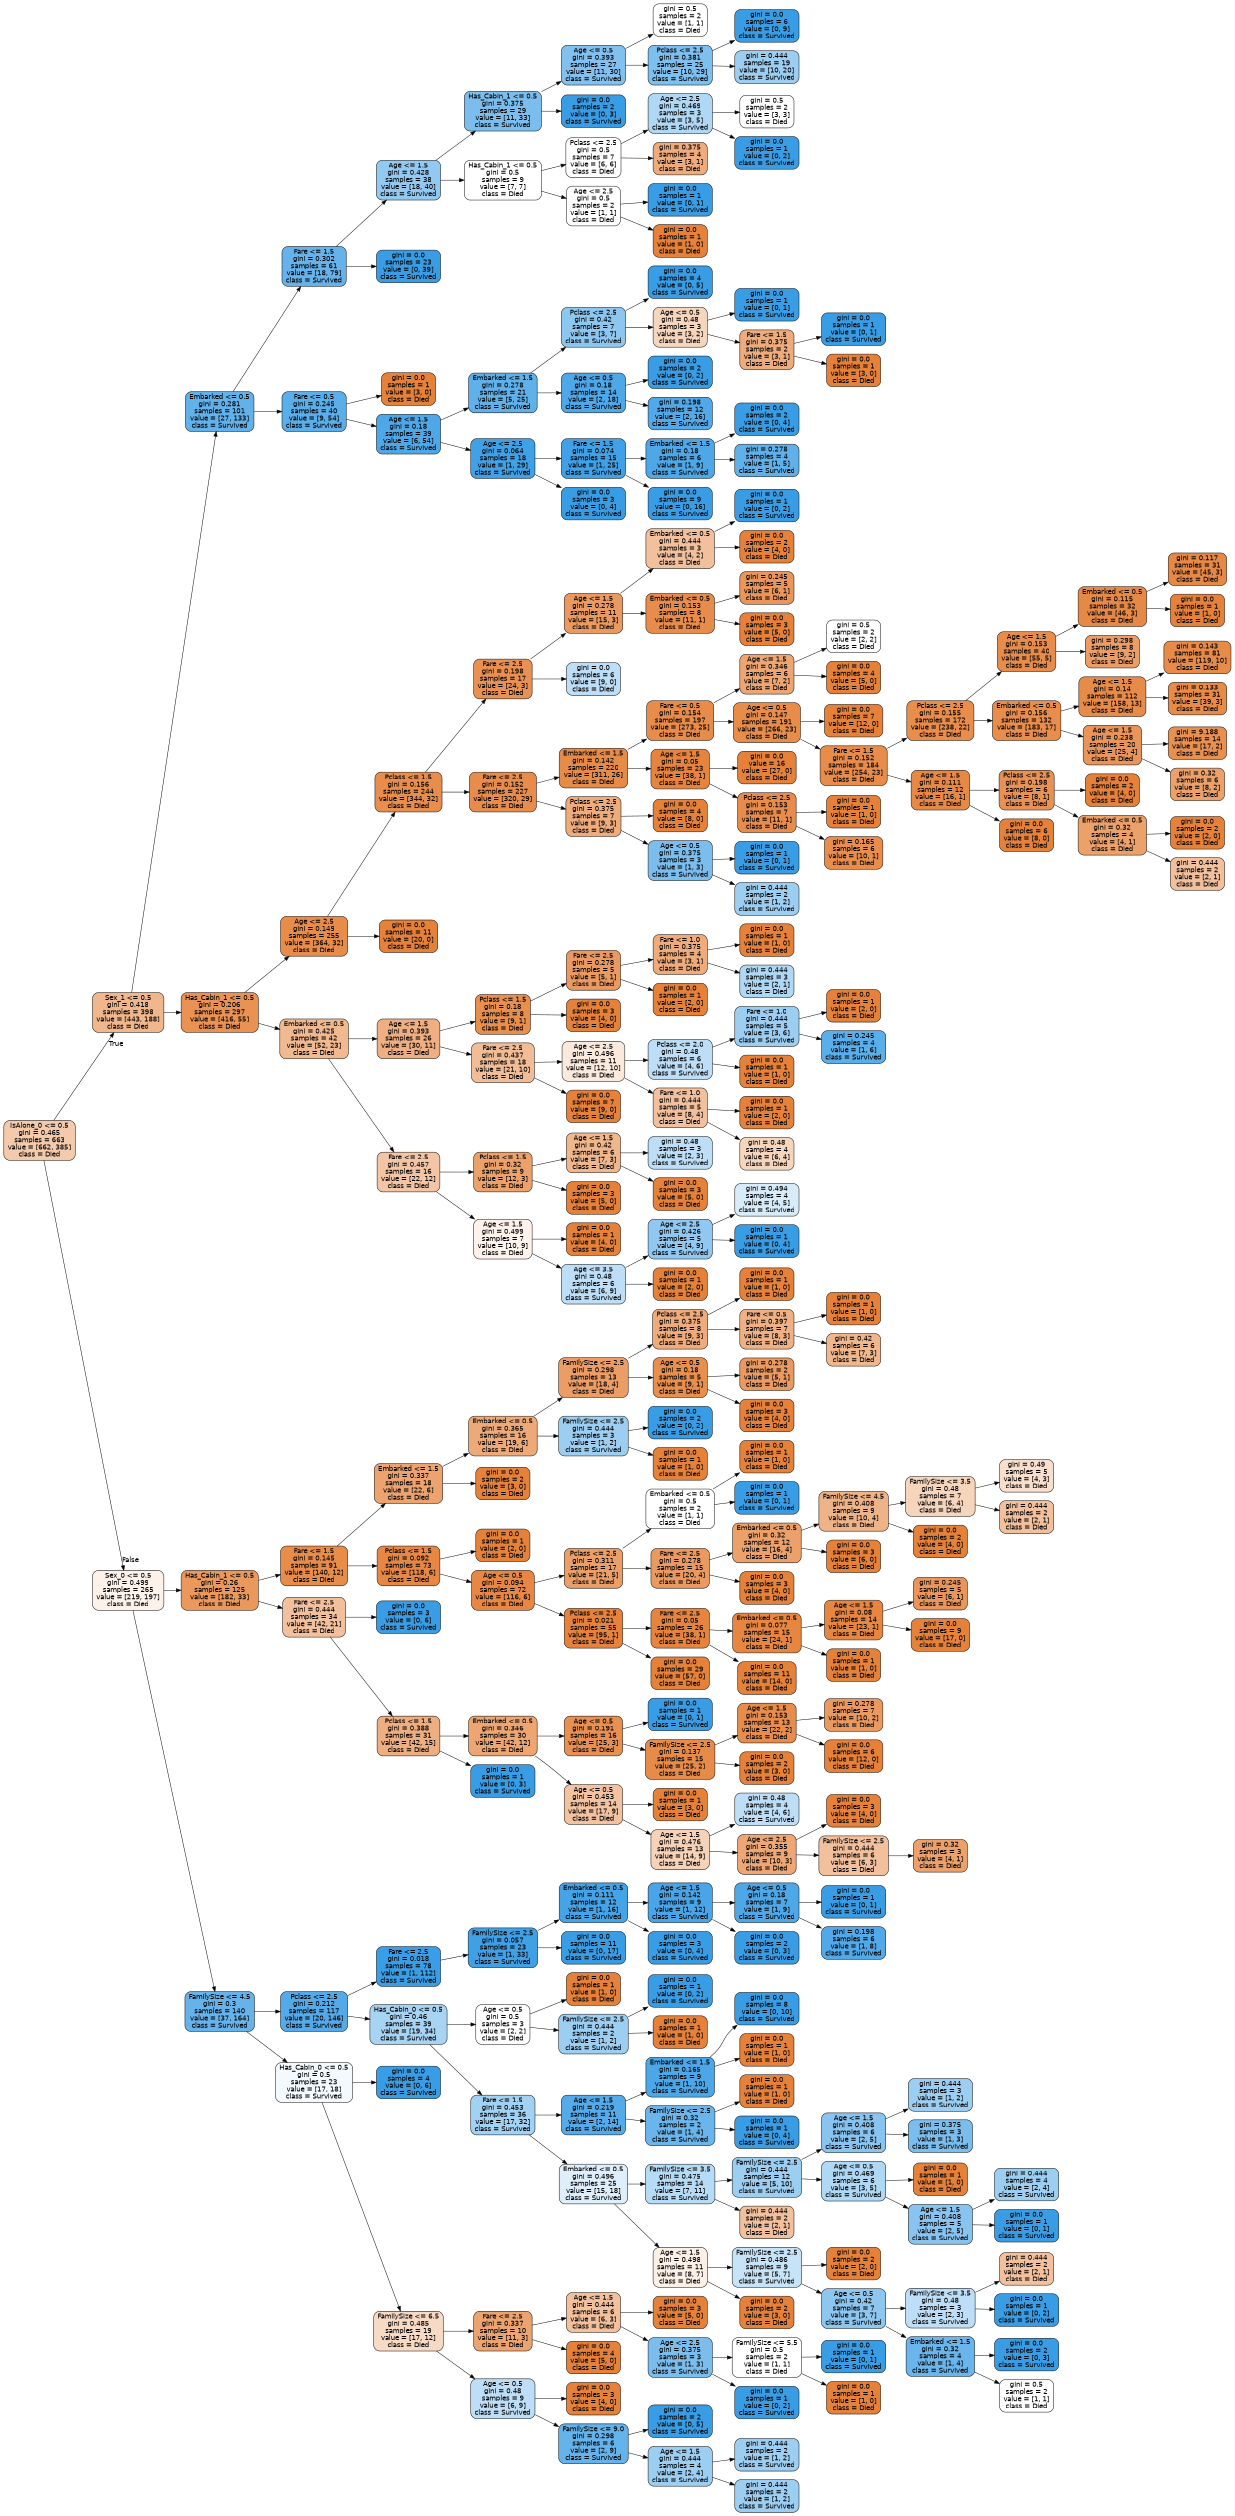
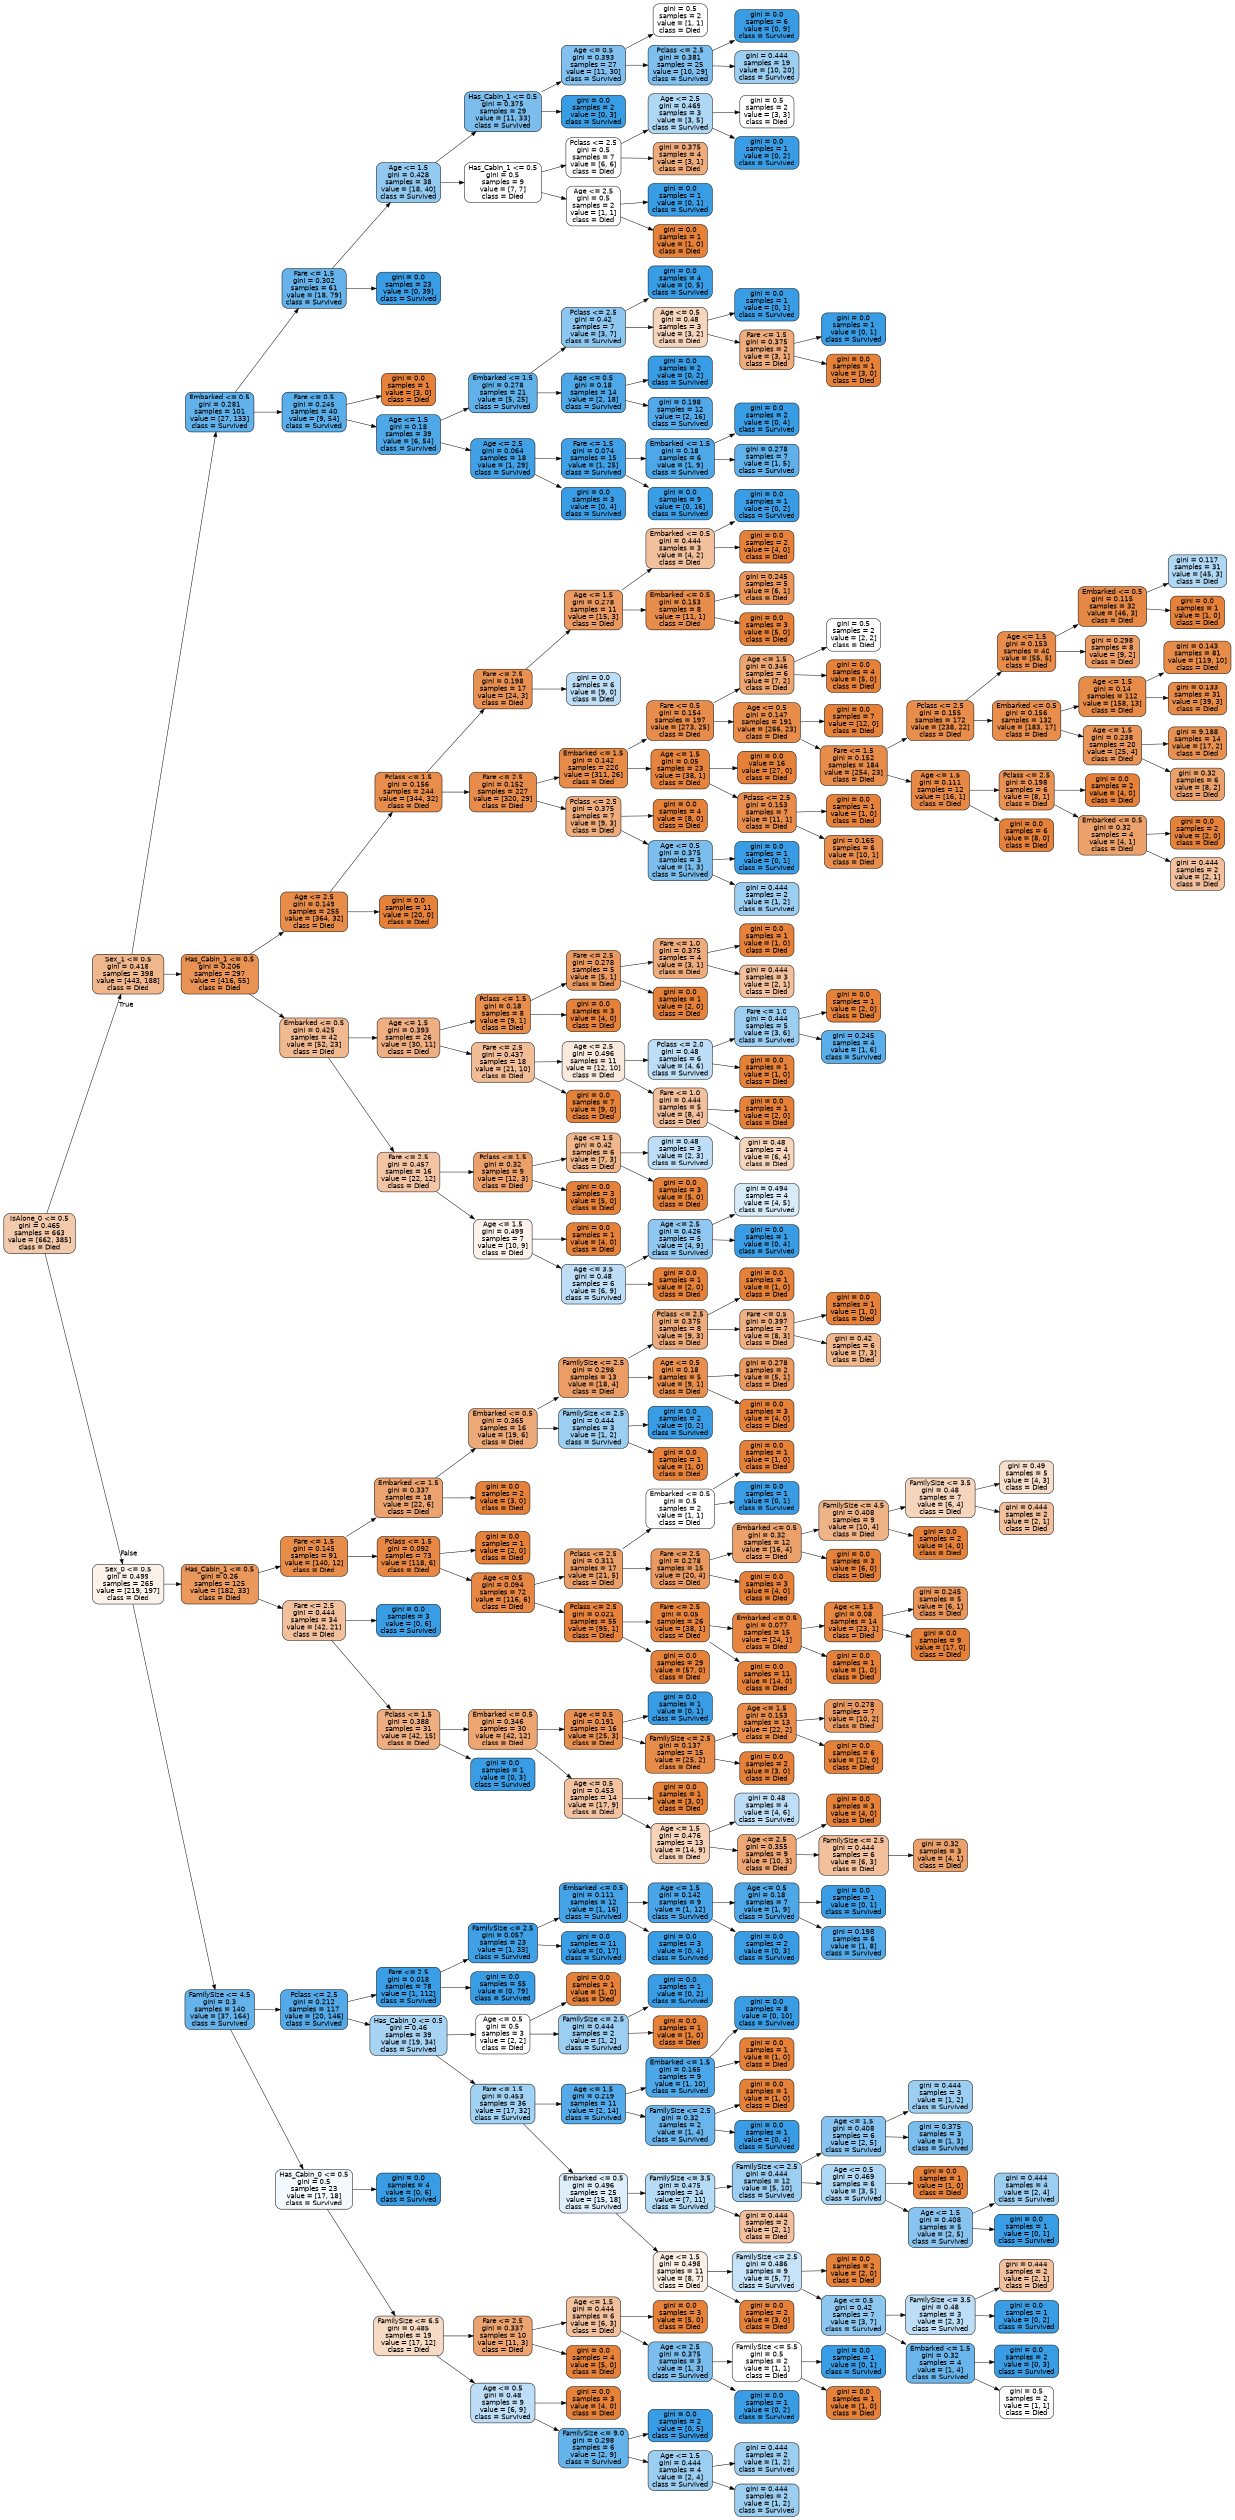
(767, 460) -> (767, 460)
(1197, 569) -> (1197, 571)
(767, 981) -> (767, 981)
none -> (503, 1988)
